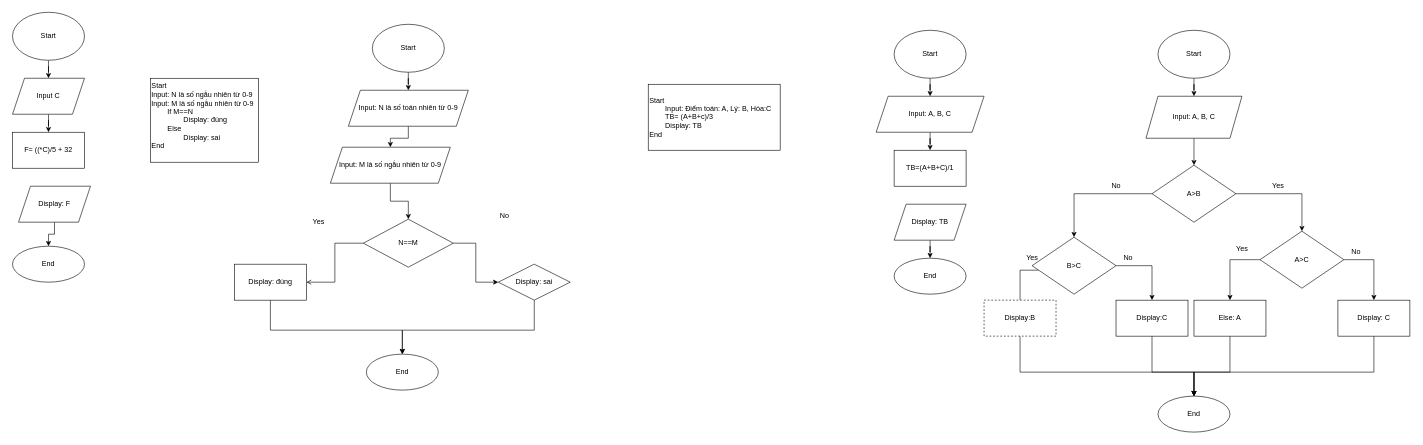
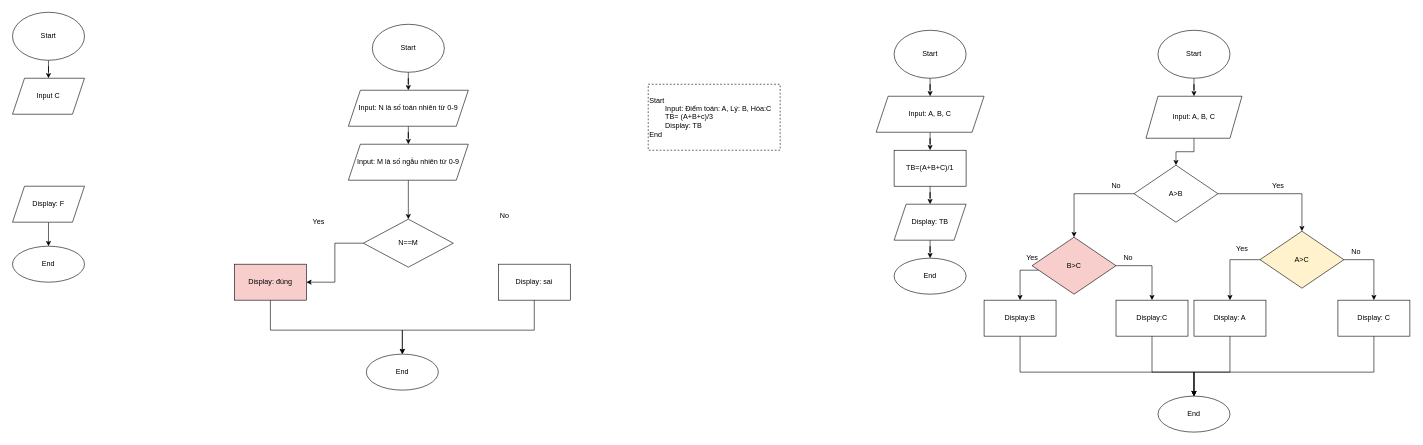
(714, 117) -> (714, 117)
(204, 120) -> none
(48, 125) -> none
(48, 150) -> none
(390, 165) -> (408, 162)
(1194, 194) -> (1176, 194)
none -> (930, 195)
(54, 204) -> (48, 204)
(475, 243) -> none
(1302, 260) -> (1302, 260)
(1074, 266) -> (1074, 266)
(270, 282) -> (270, 282)
(310, 282) -> (311, 282)
(534, 282) -> (534, 282)
(1020, 296) -> (1020, 294)
(1020, 318) -> (1020, 318)
(1230, 318) -> (1230, 318)
